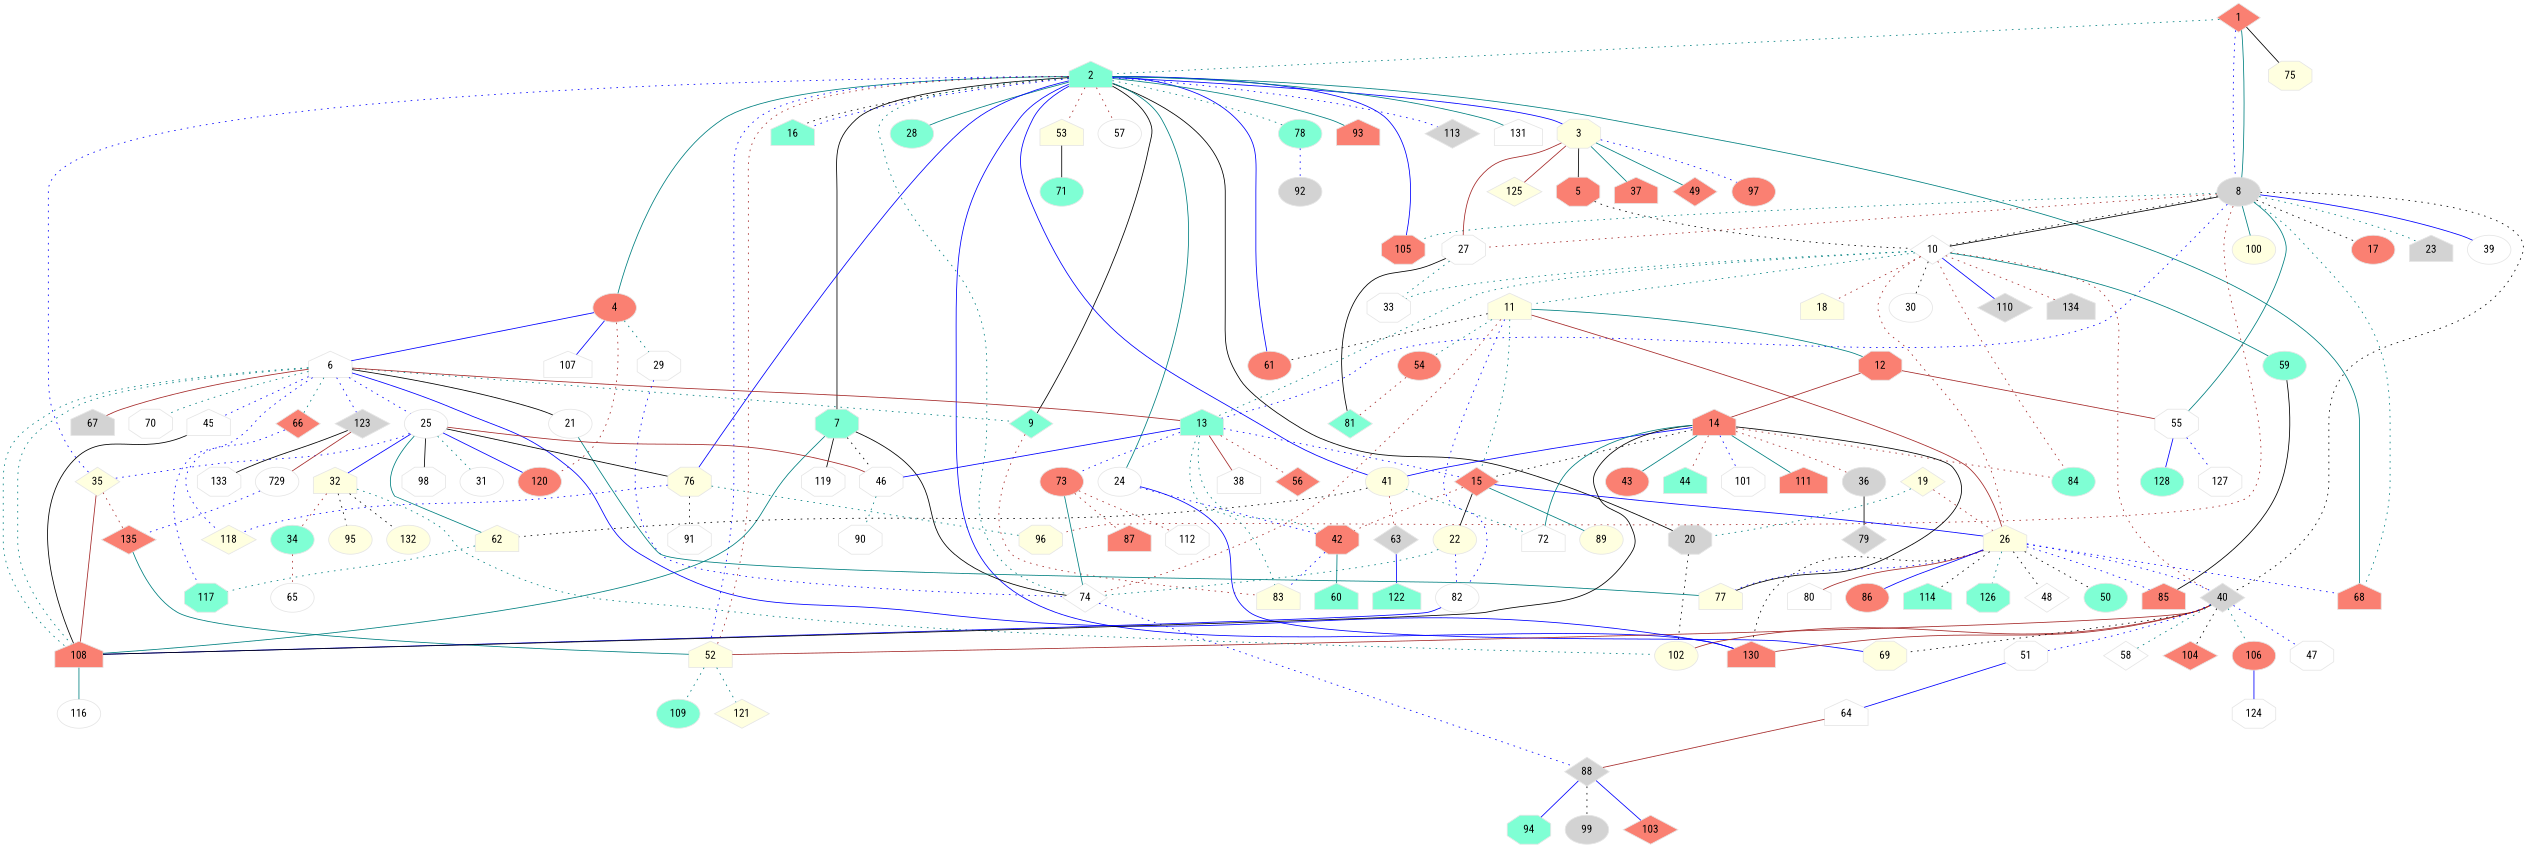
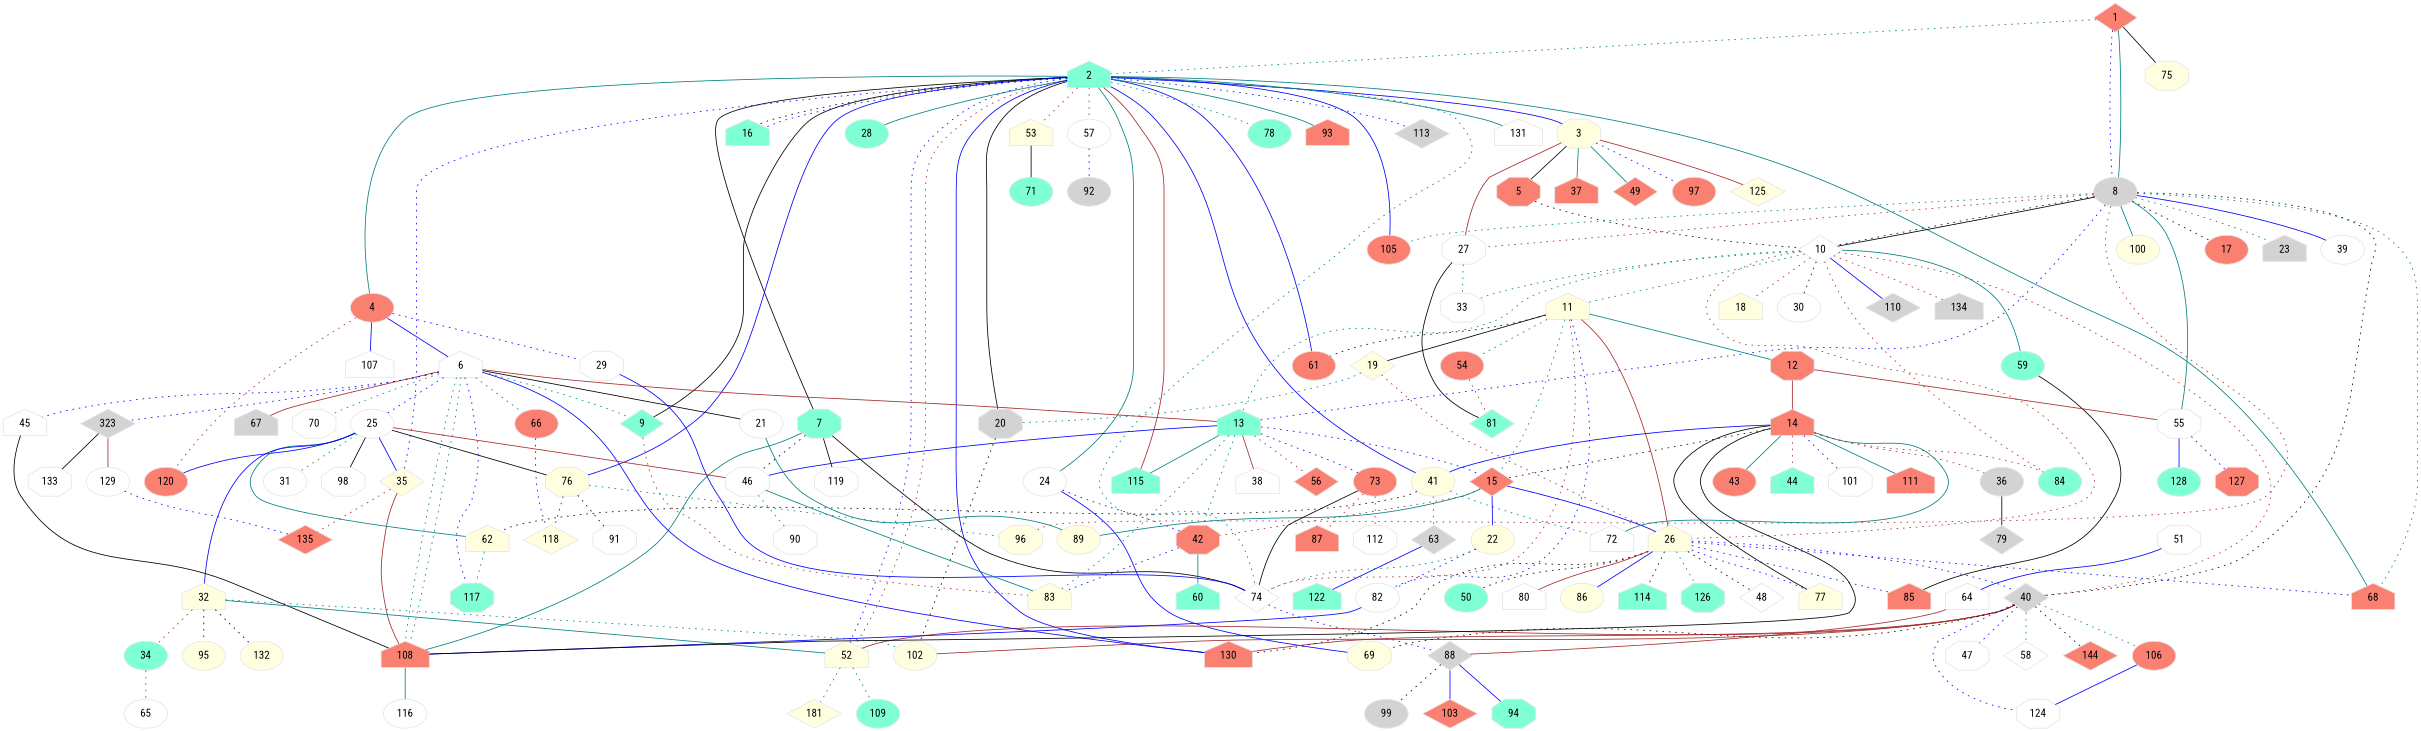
(1300, 163) -> (1089, 163)
(1403, 250) -> (1389, 250)
(636, 336) -> (486, 337)
none -> (1467, 338)
(298, 424) -> (536, 424)
(362, 424) -> (108, 424)
(248, 461) -> (388, 454)
(277, 482) -> (108, 482)
none -> (1136, 482)
(2220, 482) -> (2237, 482)
(1468, 506) -> (1492, 512)
none -> (886, 537)
(1074, 541) -> (1282, 532)
(1049, 576) -> (922, 521)
(770, 579) -> (904, 577)
(1867, 598) -> (1582, 598)
(2130, 631) -> (1933, 659)
(394, 641) -> (525, 627)
(2190, 656) -> (2090, 656)
(742, 714) -> (814, 714)
